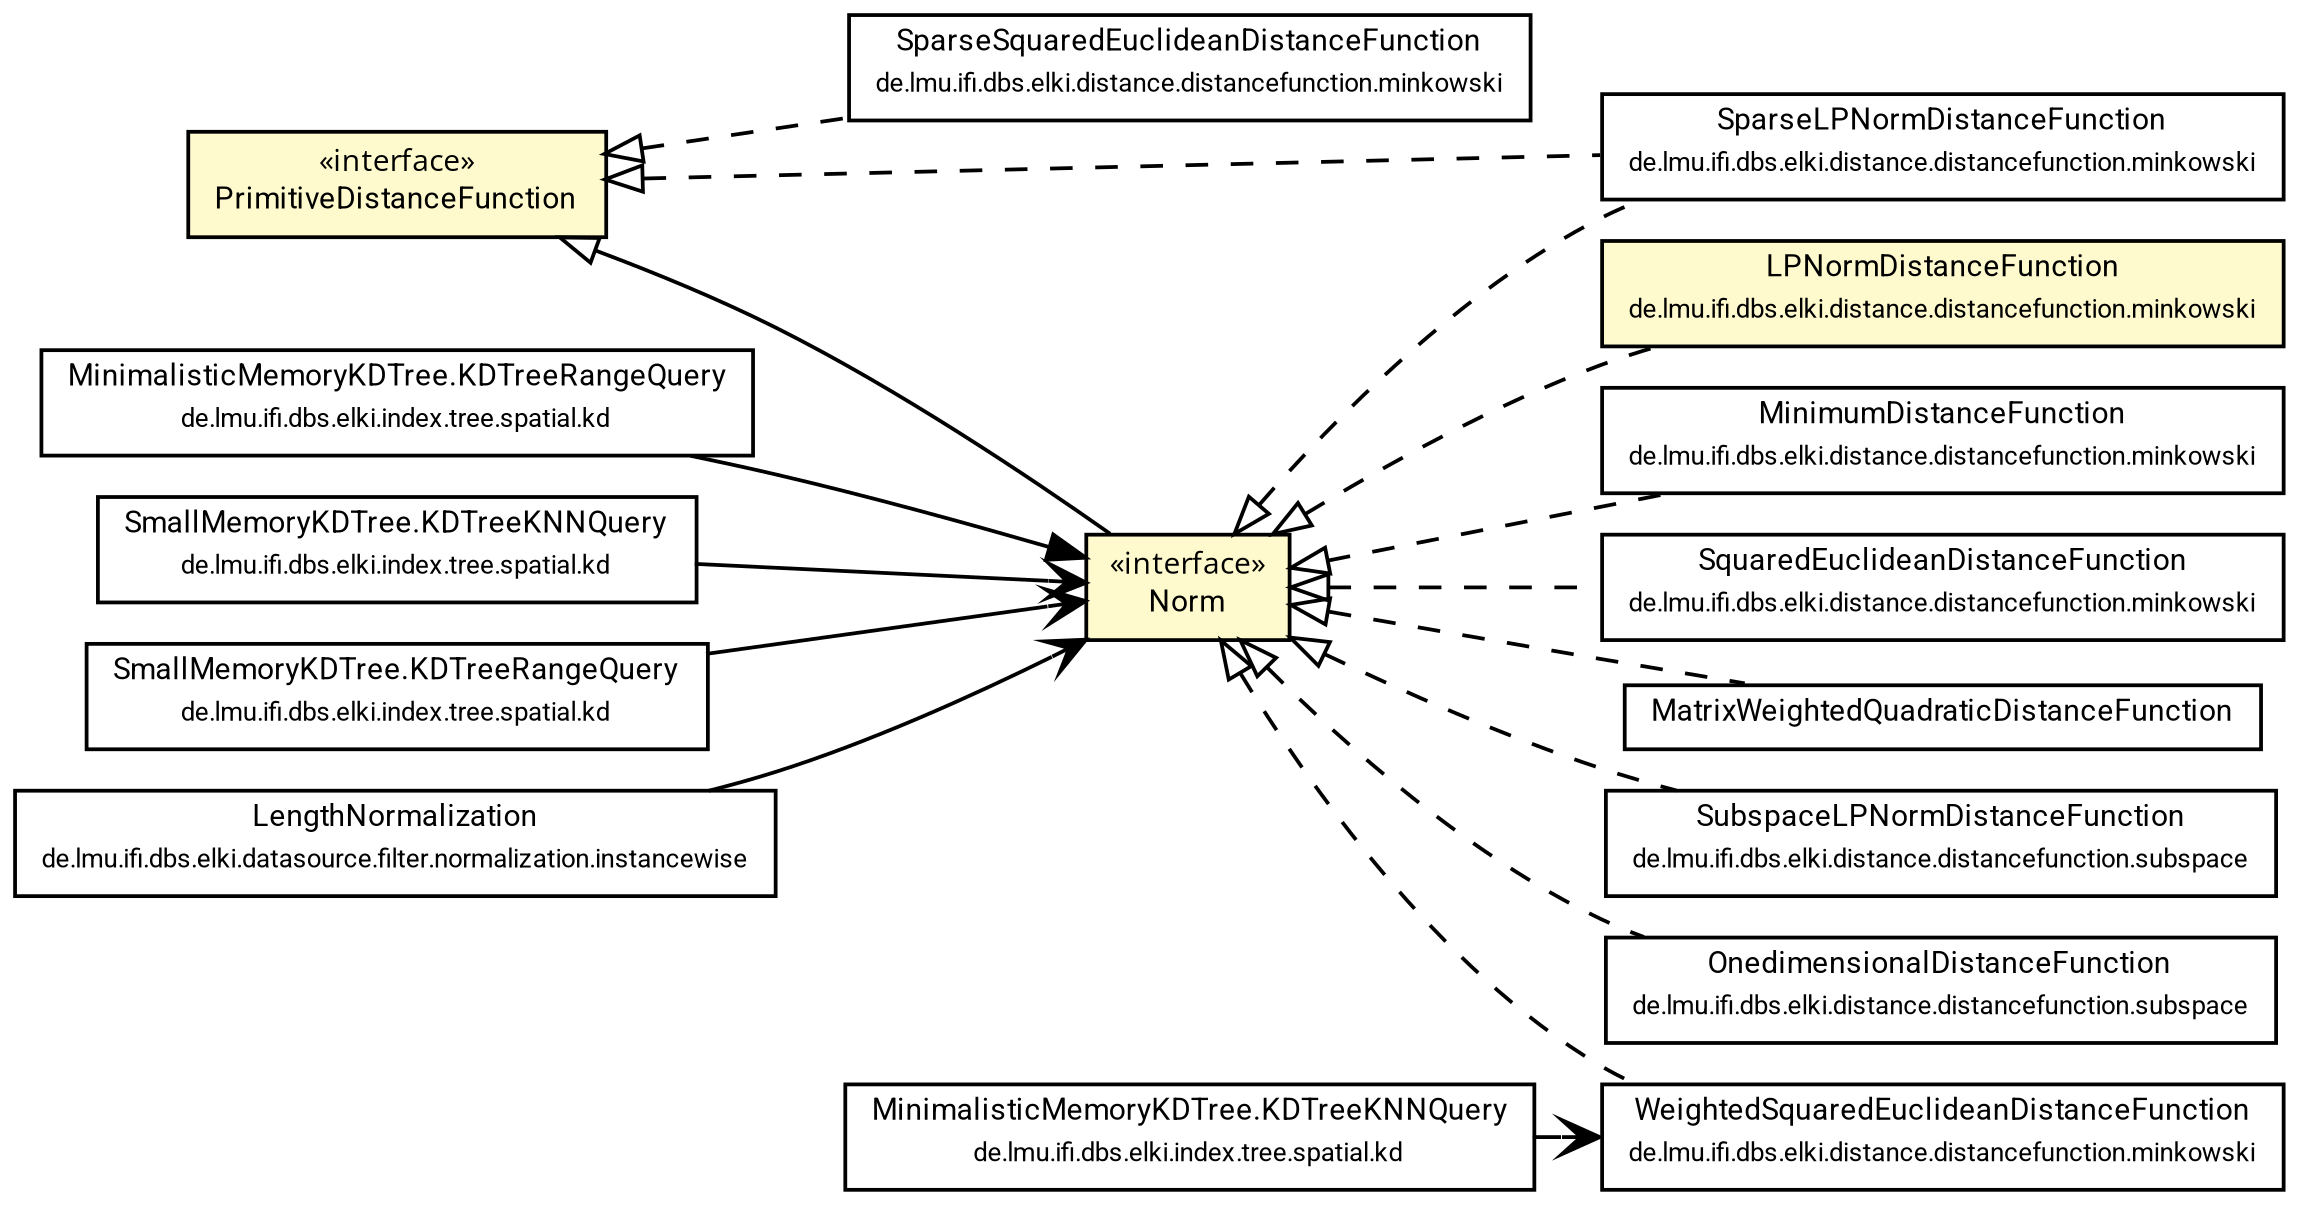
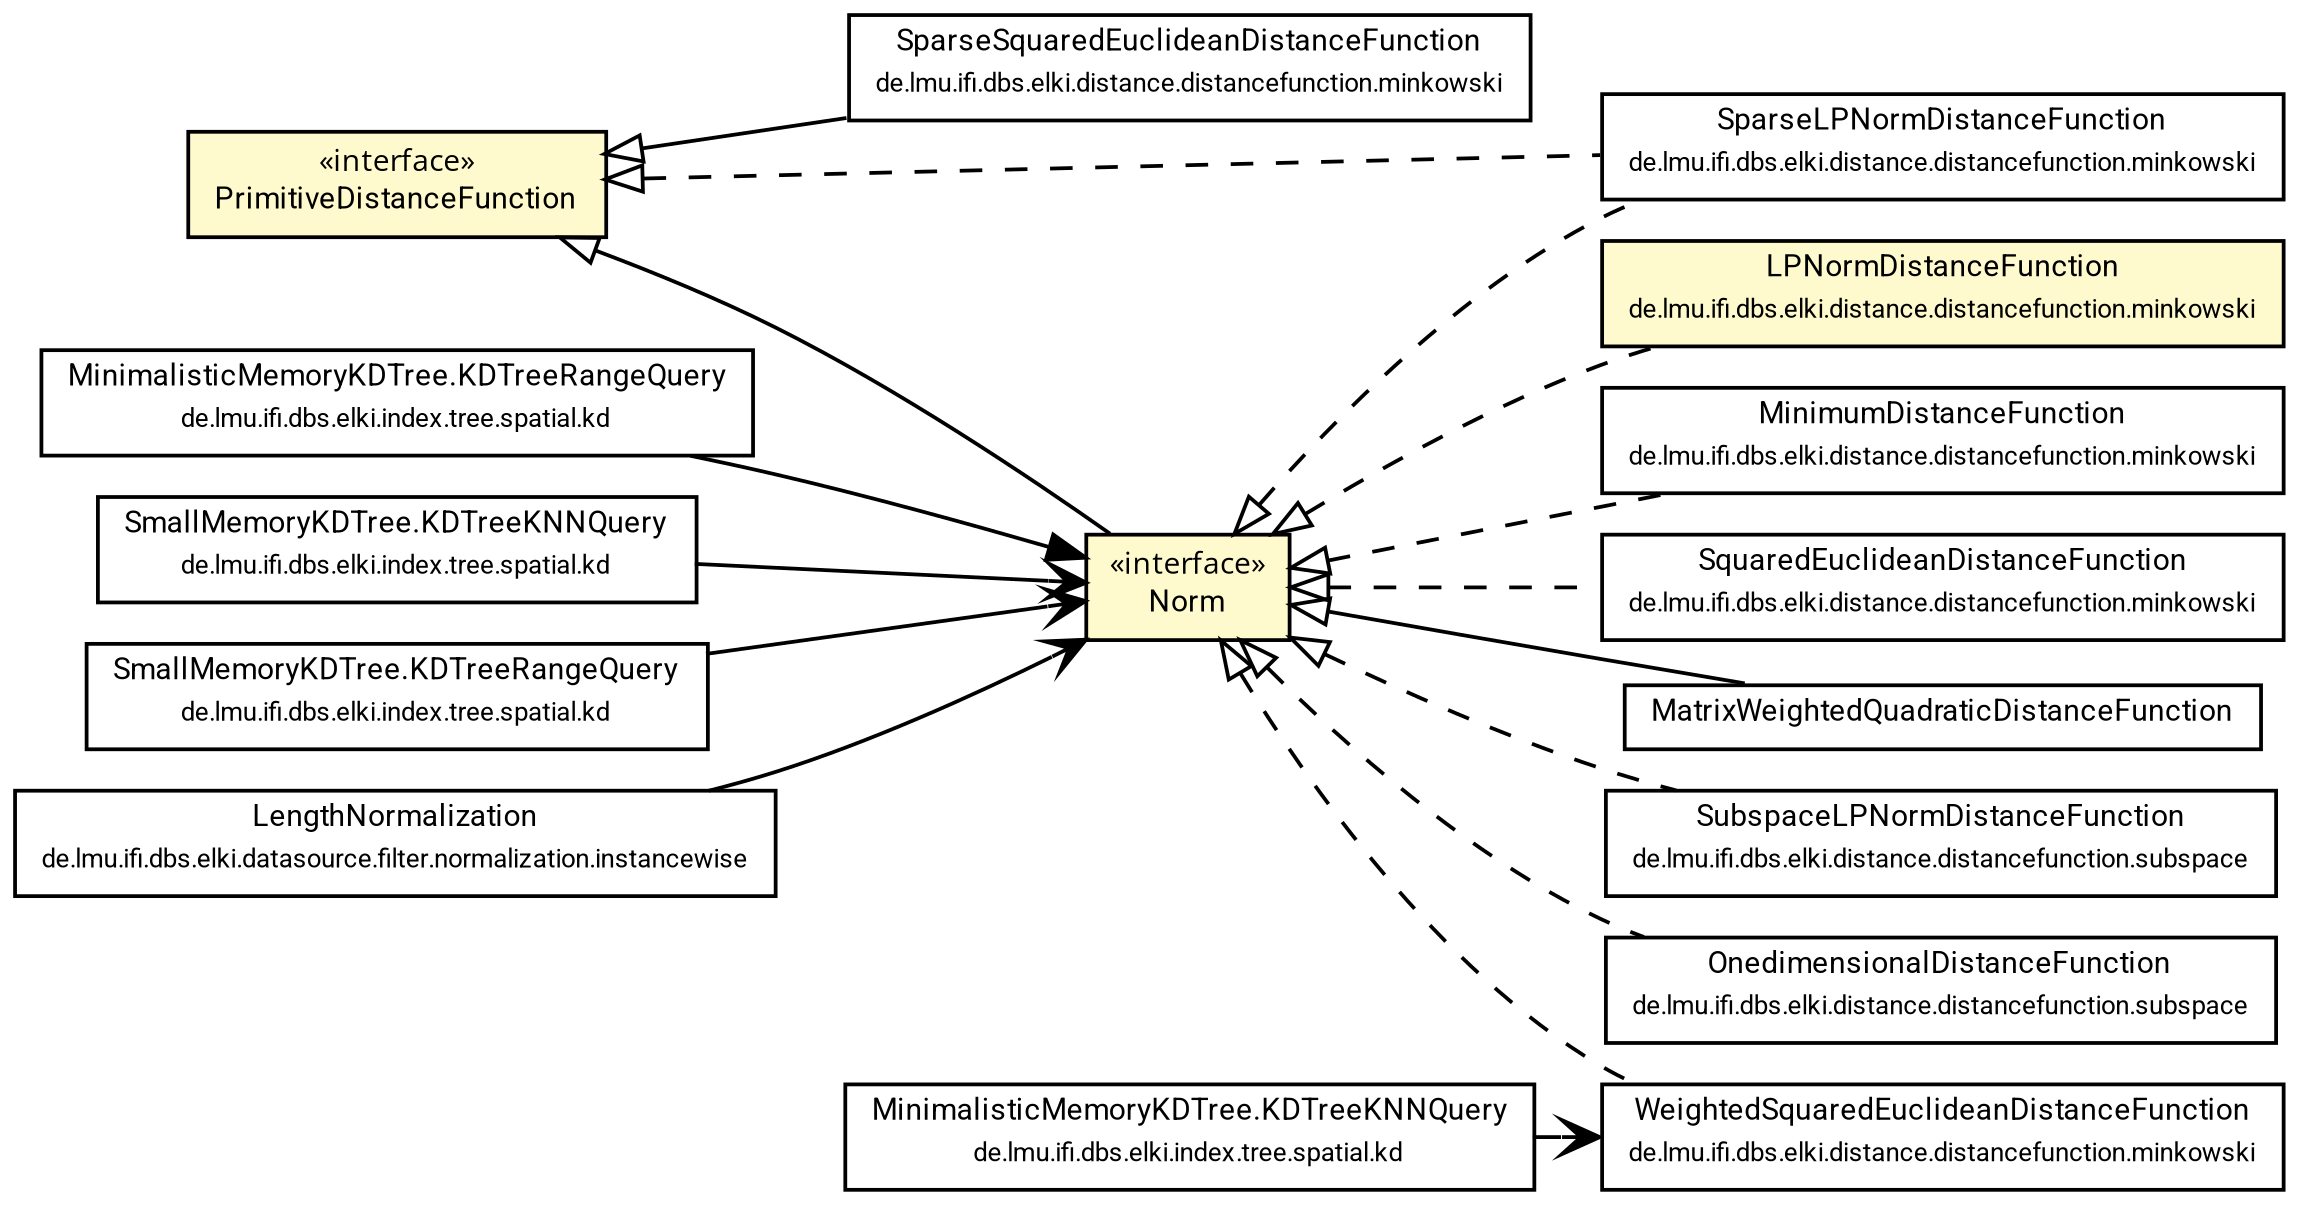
(744, 133) -> (744, 133)
(1537, 648) -> (1537, 648)
